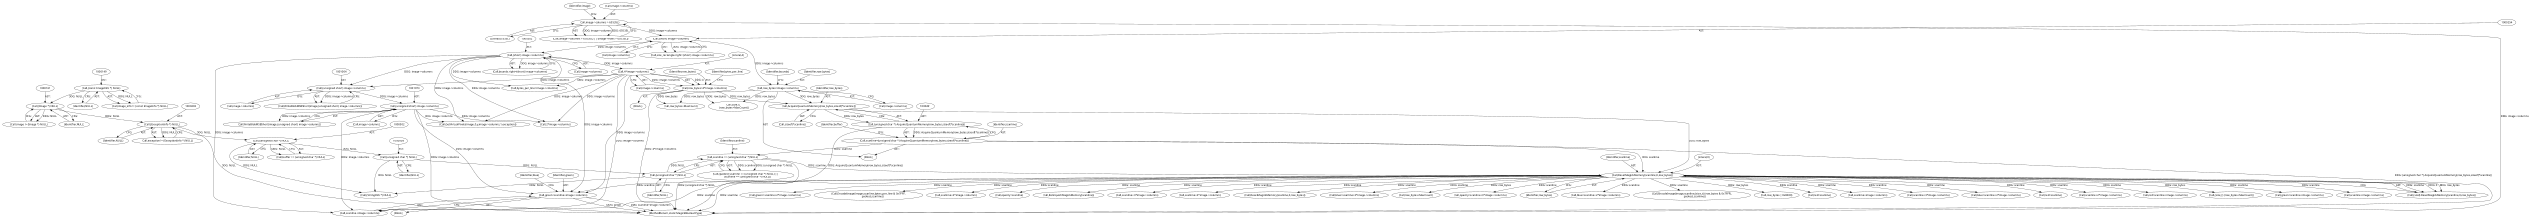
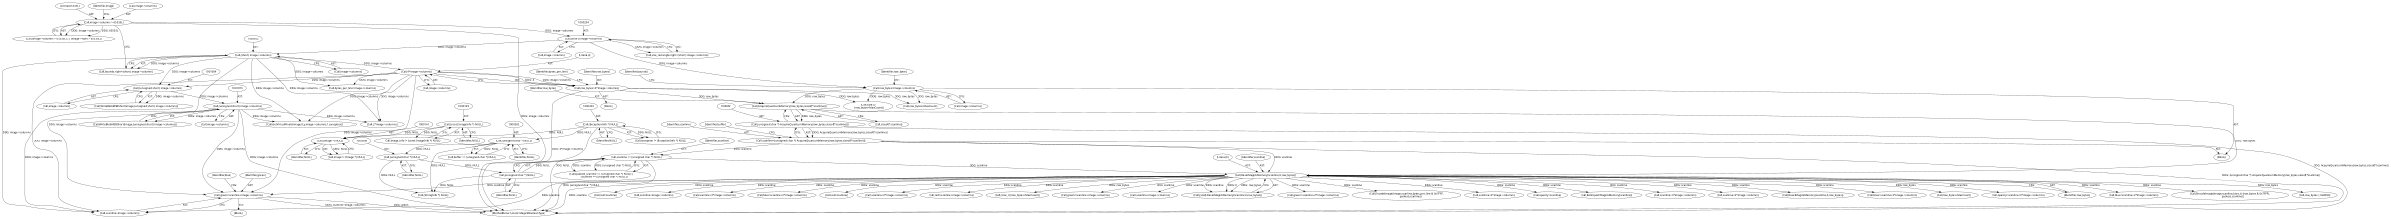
(547, 30) -> (124, 45)
none -> (503, 83)
(98, 117) -> (459, 136)
